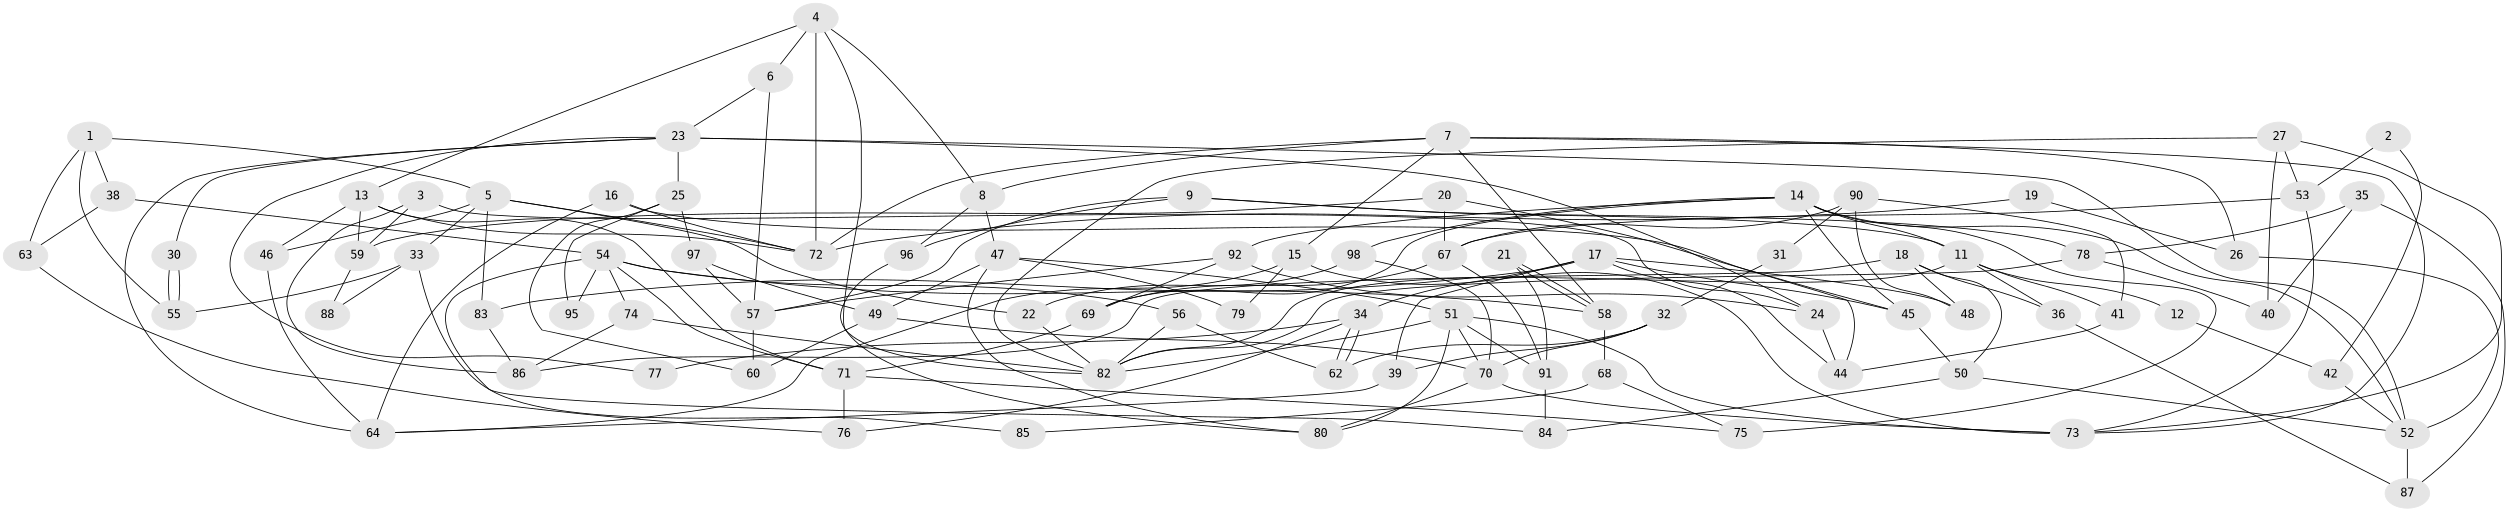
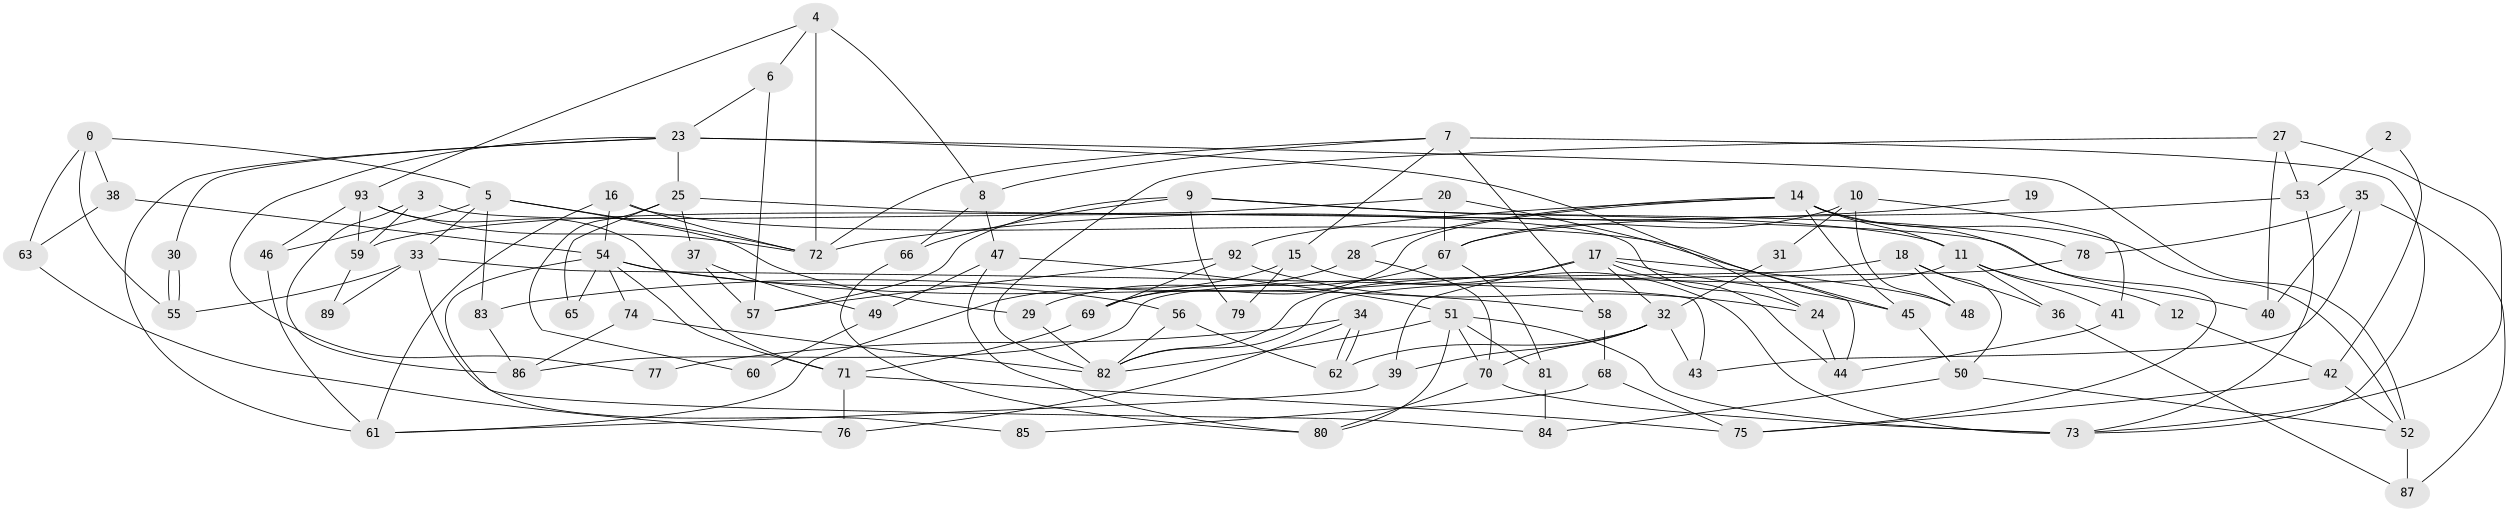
(90, 137) -> (90, 137)
(361, 196) -> (361, 196)
(1856, 196) -> (1856, 196)
none -> (607, 226)
(694, 256) -> (694, 256)
(907, 256) -> (907, 256)
(1354, 256) -> (1354, 256)
(1504, 256) -> none
(2237, 256) -> none
(849, 271) -> none
(1121, 277) -> (1199, 253)
(1476, 281) -> (1629, 285)
(2177, 282) -> (1480, 218)
(328, 315) -> (328, 315)
(572, 315) -> (572, 315)
(1029, 315) -> (1029, 315)
(753, 340) -> none
(1210, 341) -> none
(1545, 375) -> (1545, 375)
none -> (1695, 375)
none -> (2037, 410)
(373, 434) -> (373, 434)
